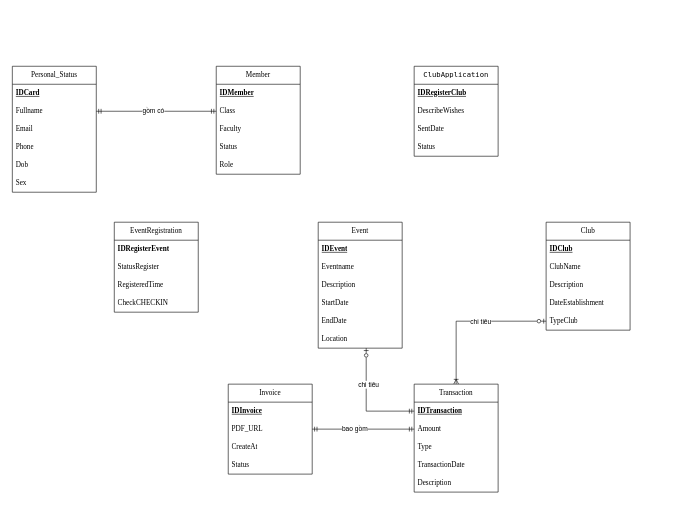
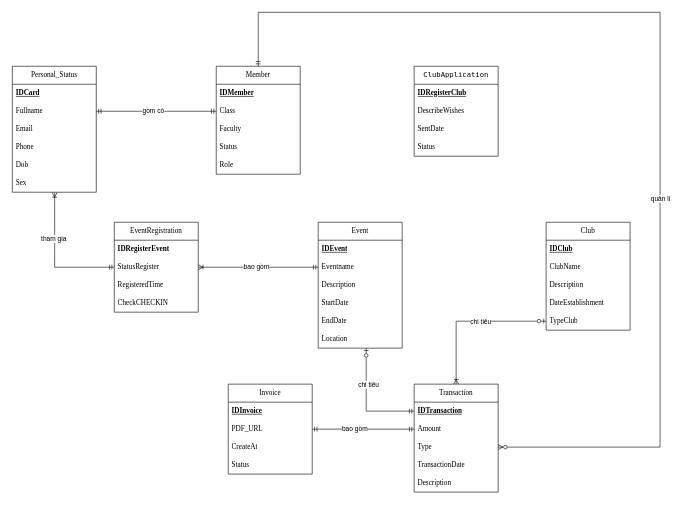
none -> (433, 12)
none -> (55, 231)
none -> (256, 267)
